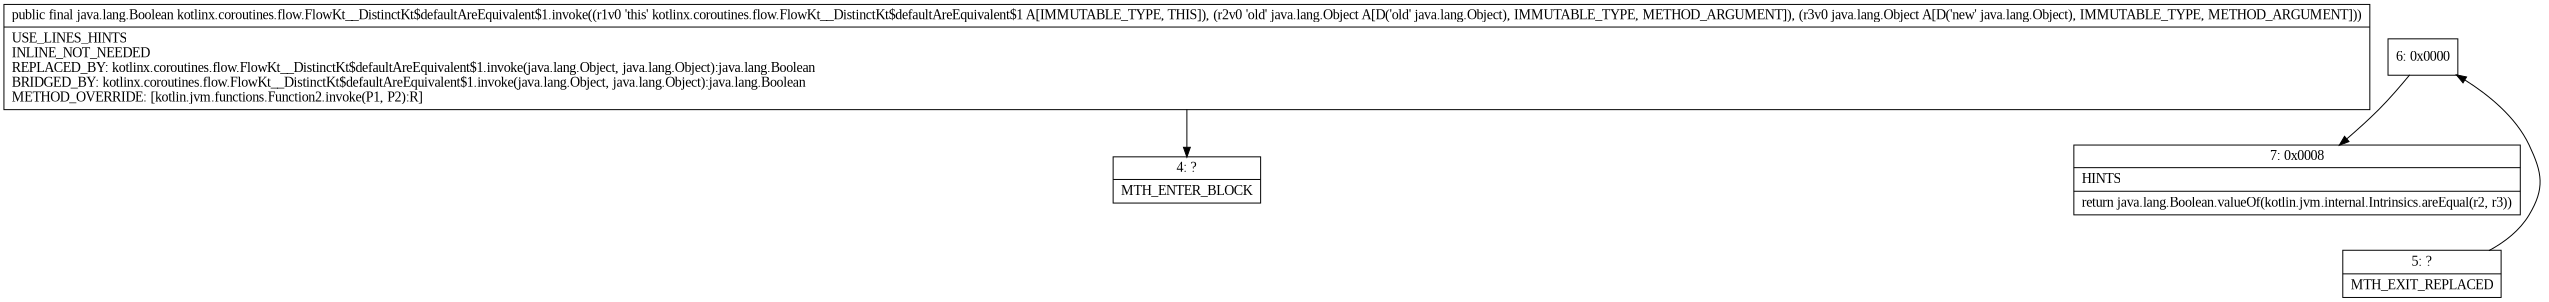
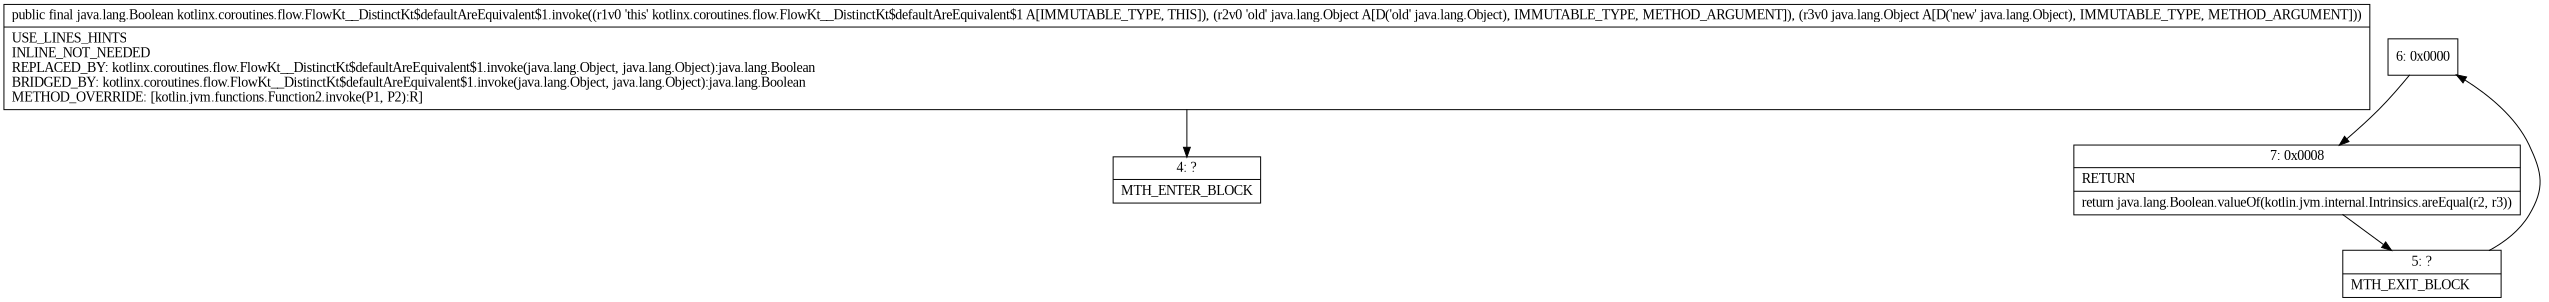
(2101, 179) -> (2109, 179)
none -> (2363, 229)
(2422, 285) -> (2410, 285)
